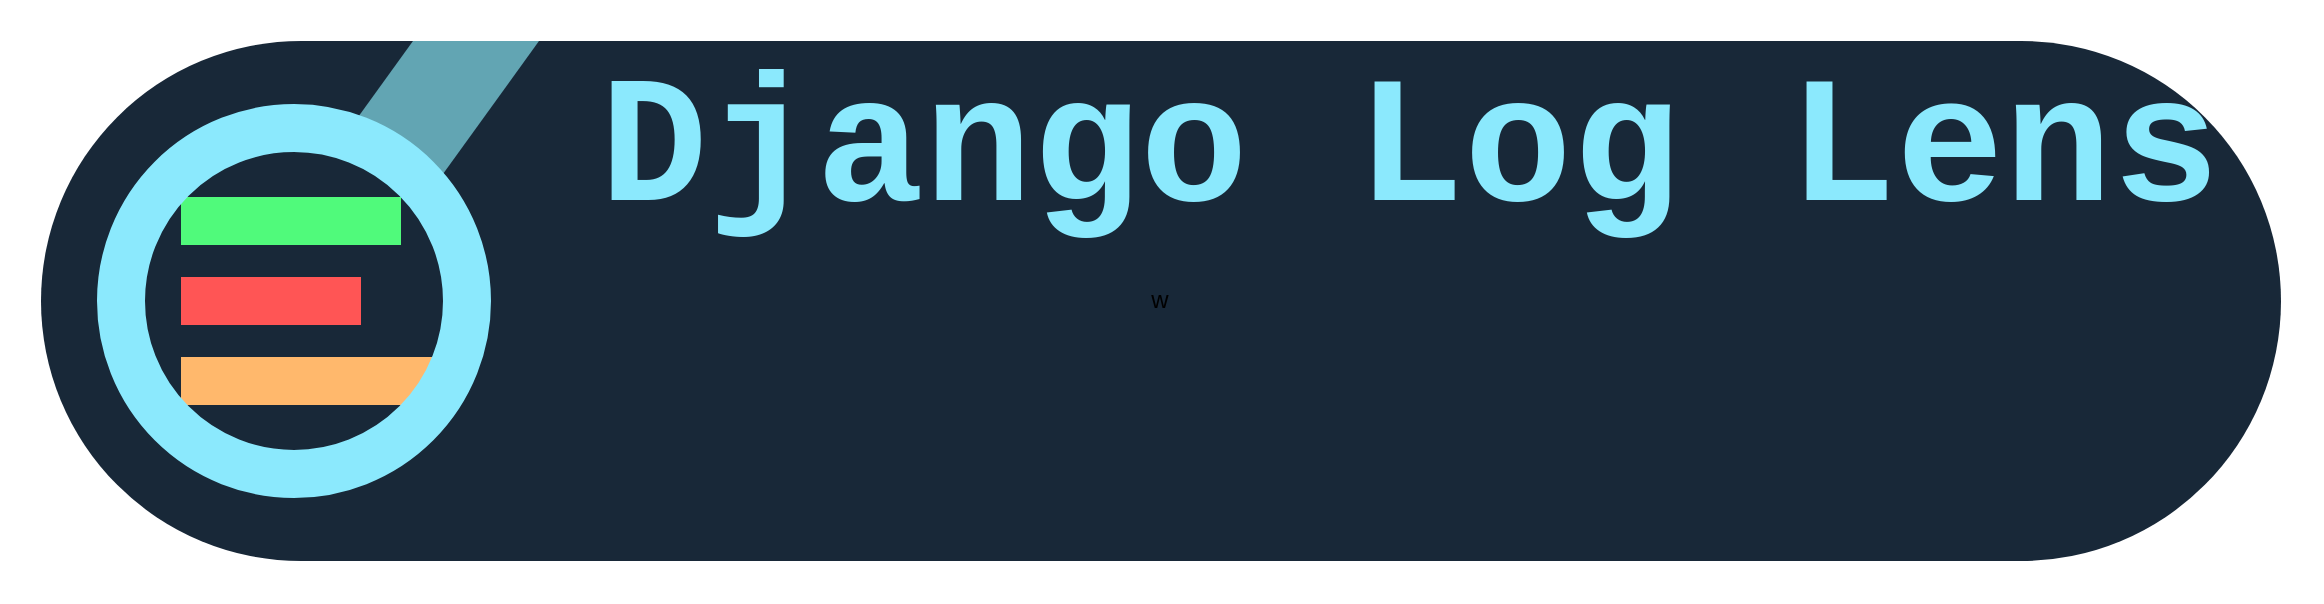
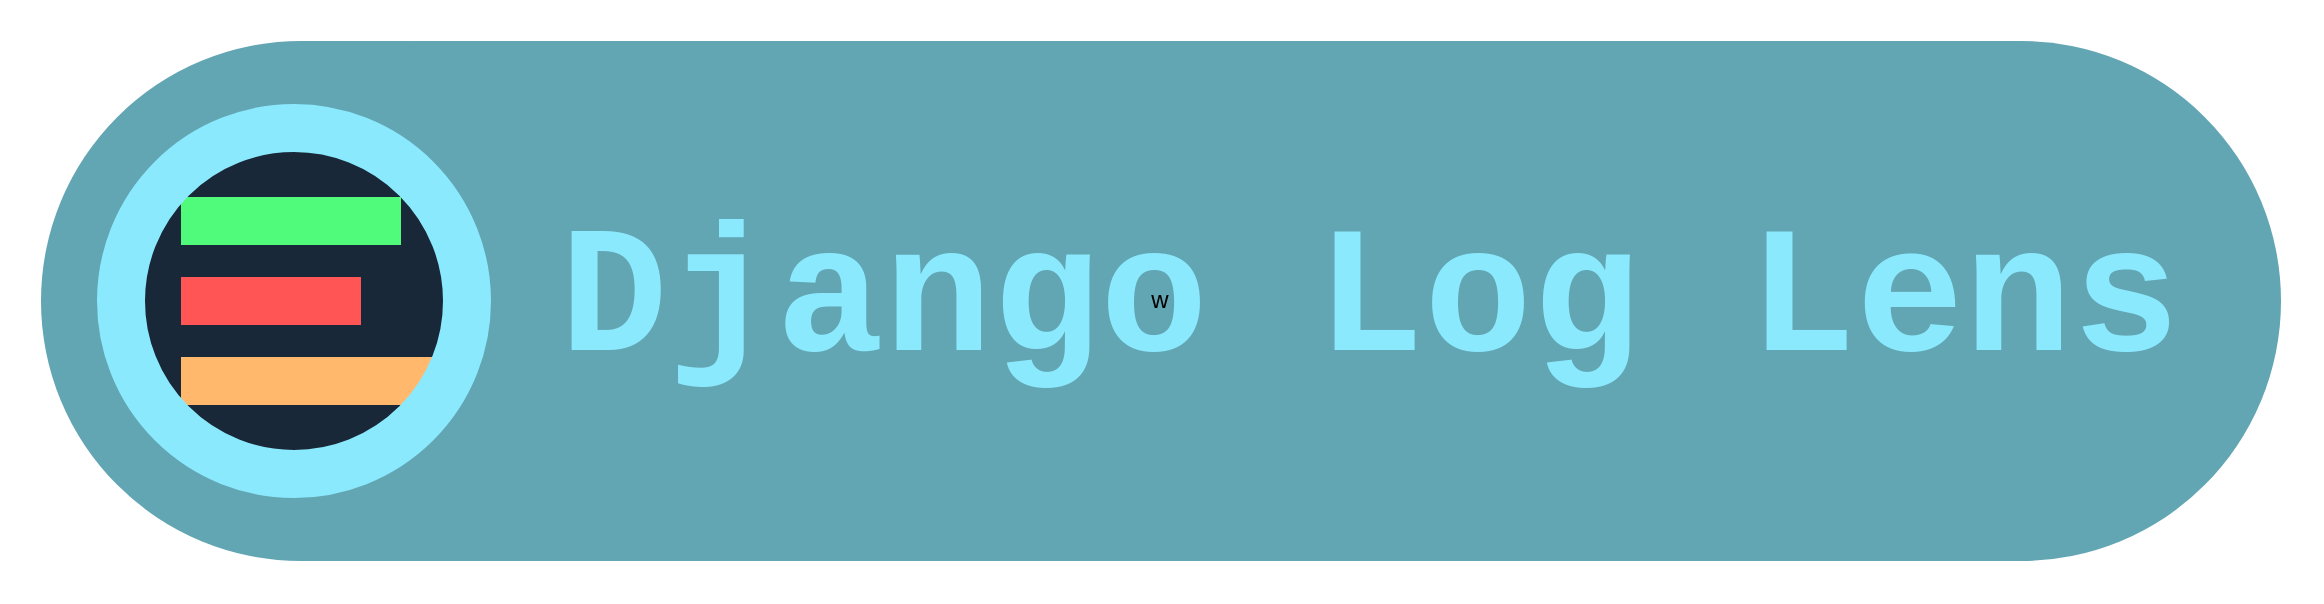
(1411, 151) -> (1371, 301)
(1161, 301) -> (1161, 301)
